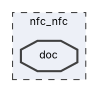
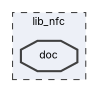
(49, 22) -> (49, 22)
